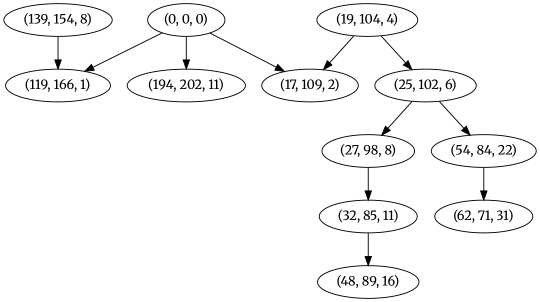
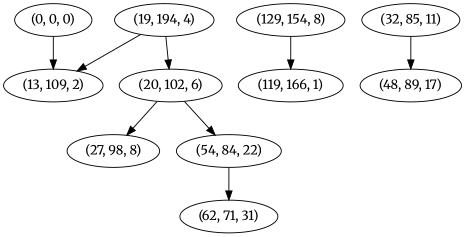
(58, 20) -> (291, 20)
(367, 20) -> (164, 20)
(128, 50) -> none
(186, 86) -> none
(310, 86) -> (53, 86)
(426, 86) -> (171, 86)
(368, 179) -> none
(368, 282) -> (411, 86)
